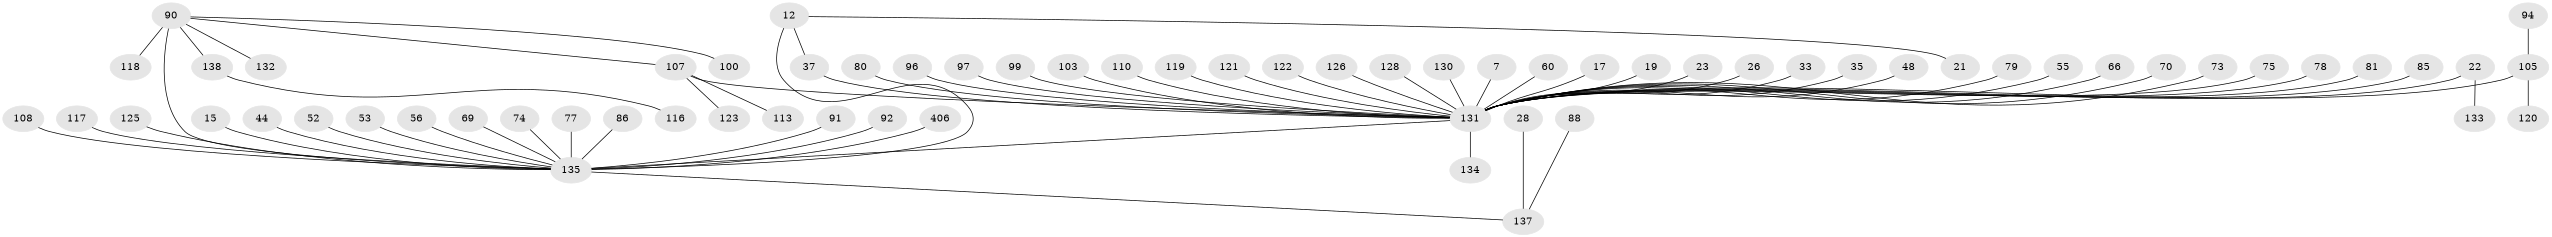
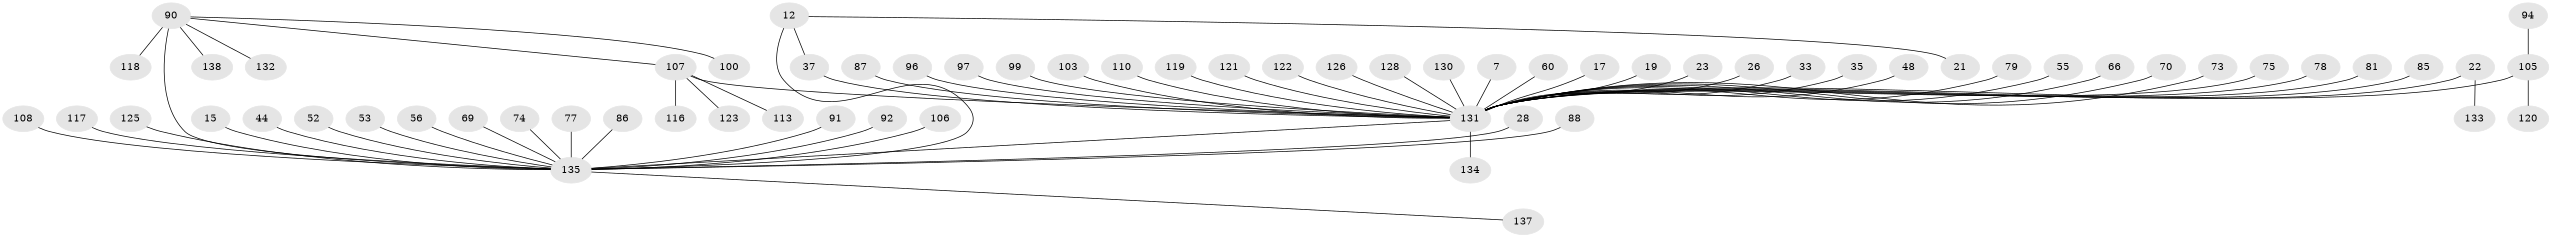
(861, 67) -> (861, 67)
(444, 93) -> (676, 93)
(940, 119) -> (940, 119)
(1523, 170) -> (1051, 158)
(1549, 170) -> (1077, 159)
